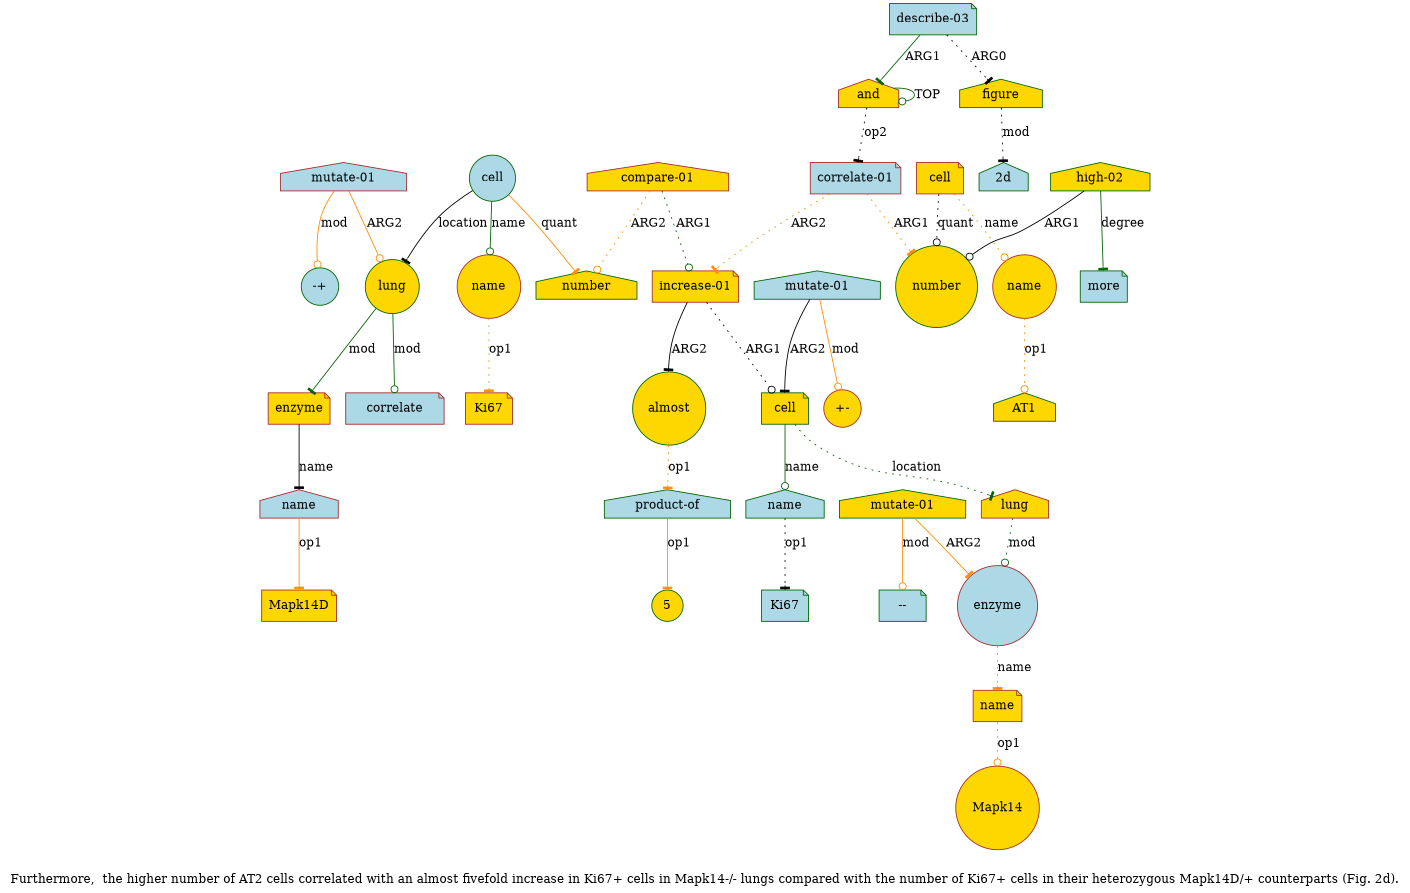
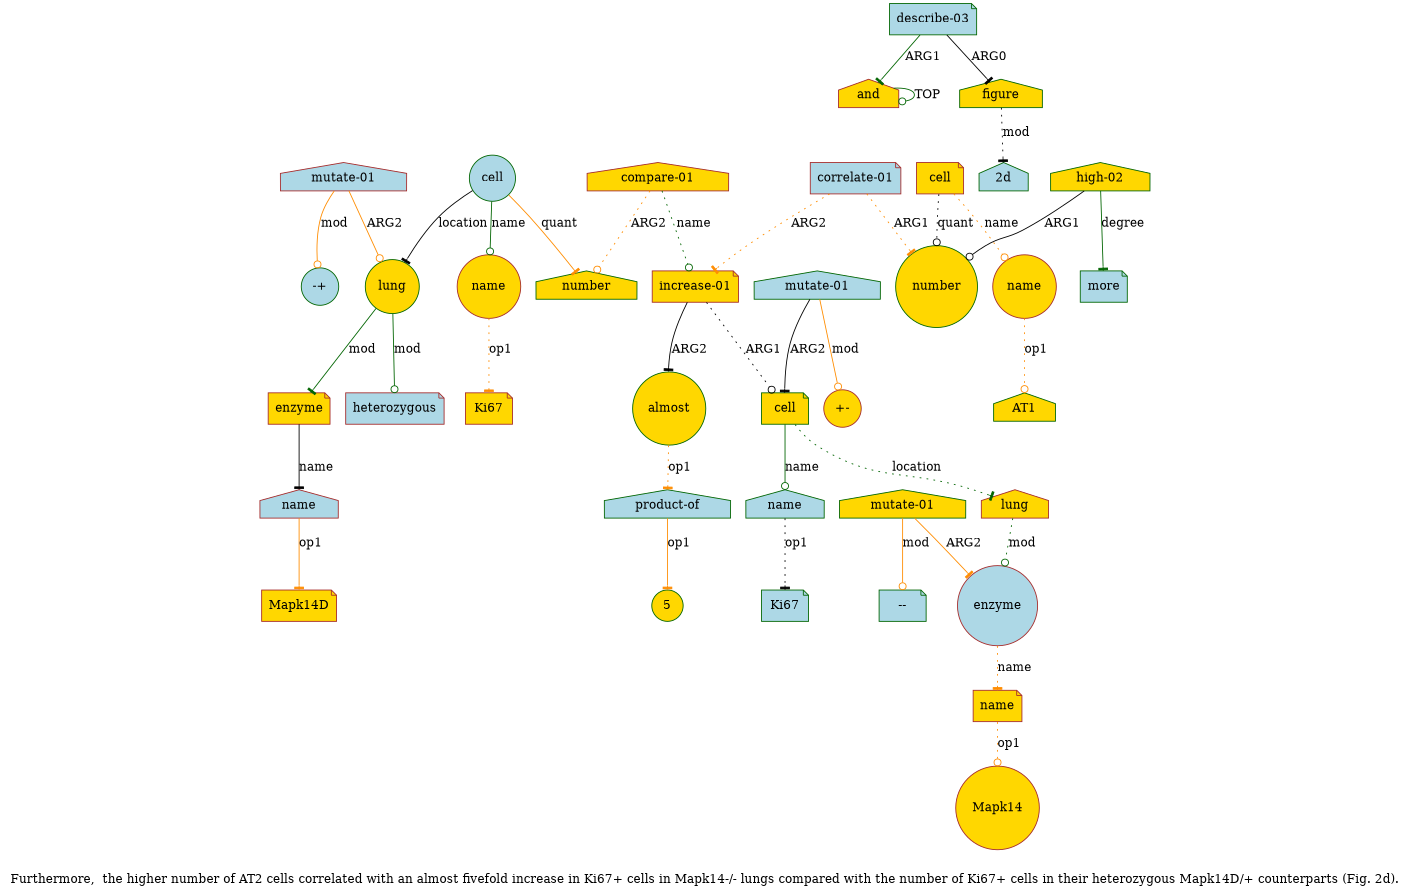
(967, 57) -> (967, 57)
(863, 133) -> none
(694, 224) -> (694, 224)
(395, 409) -> (395, 409)
